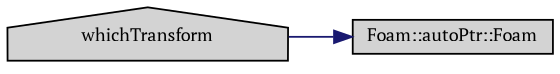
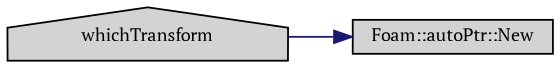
(453, 37) -> (453, 37)
